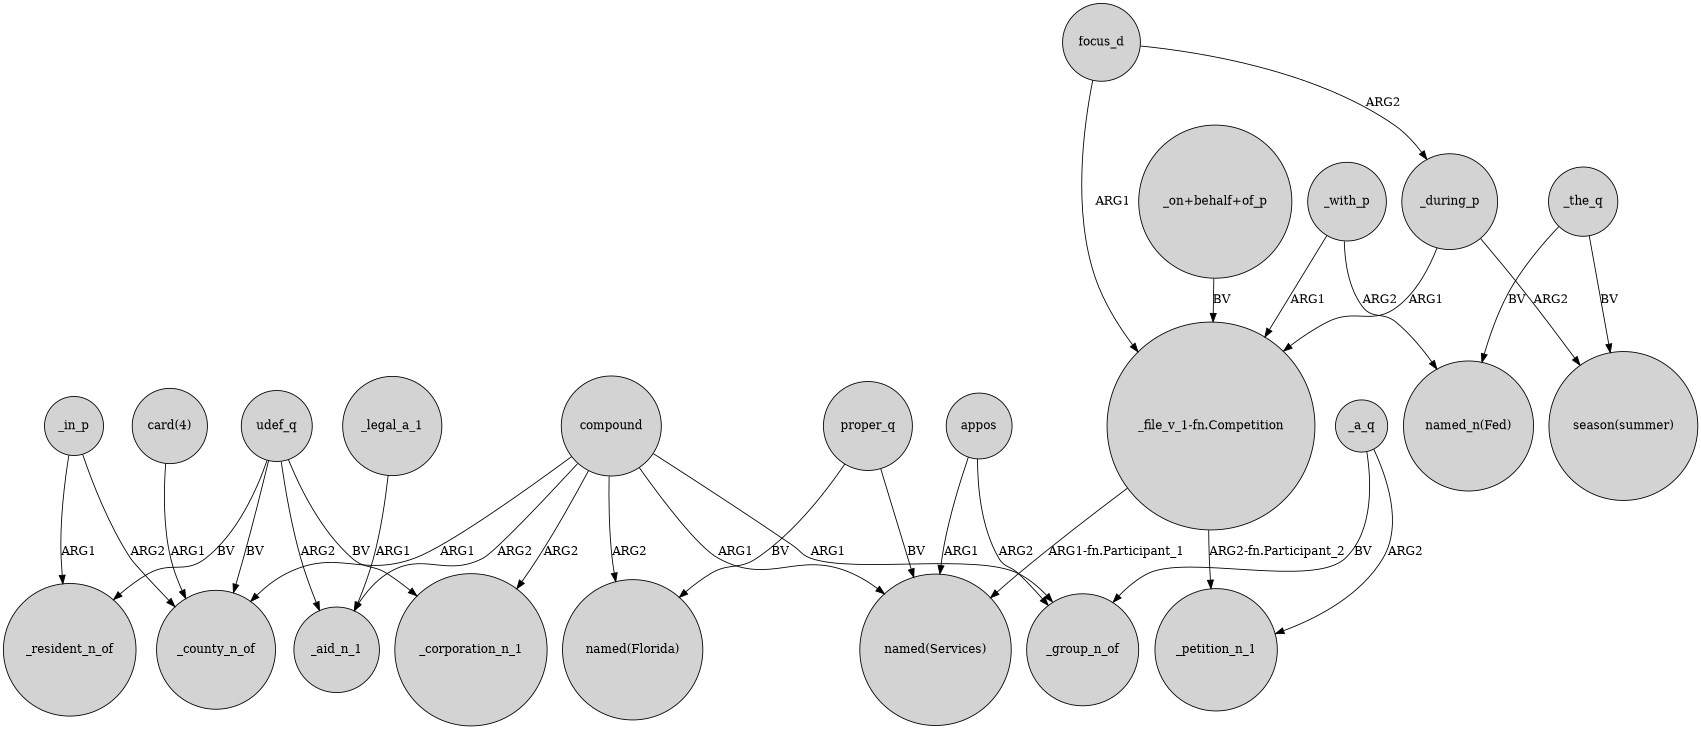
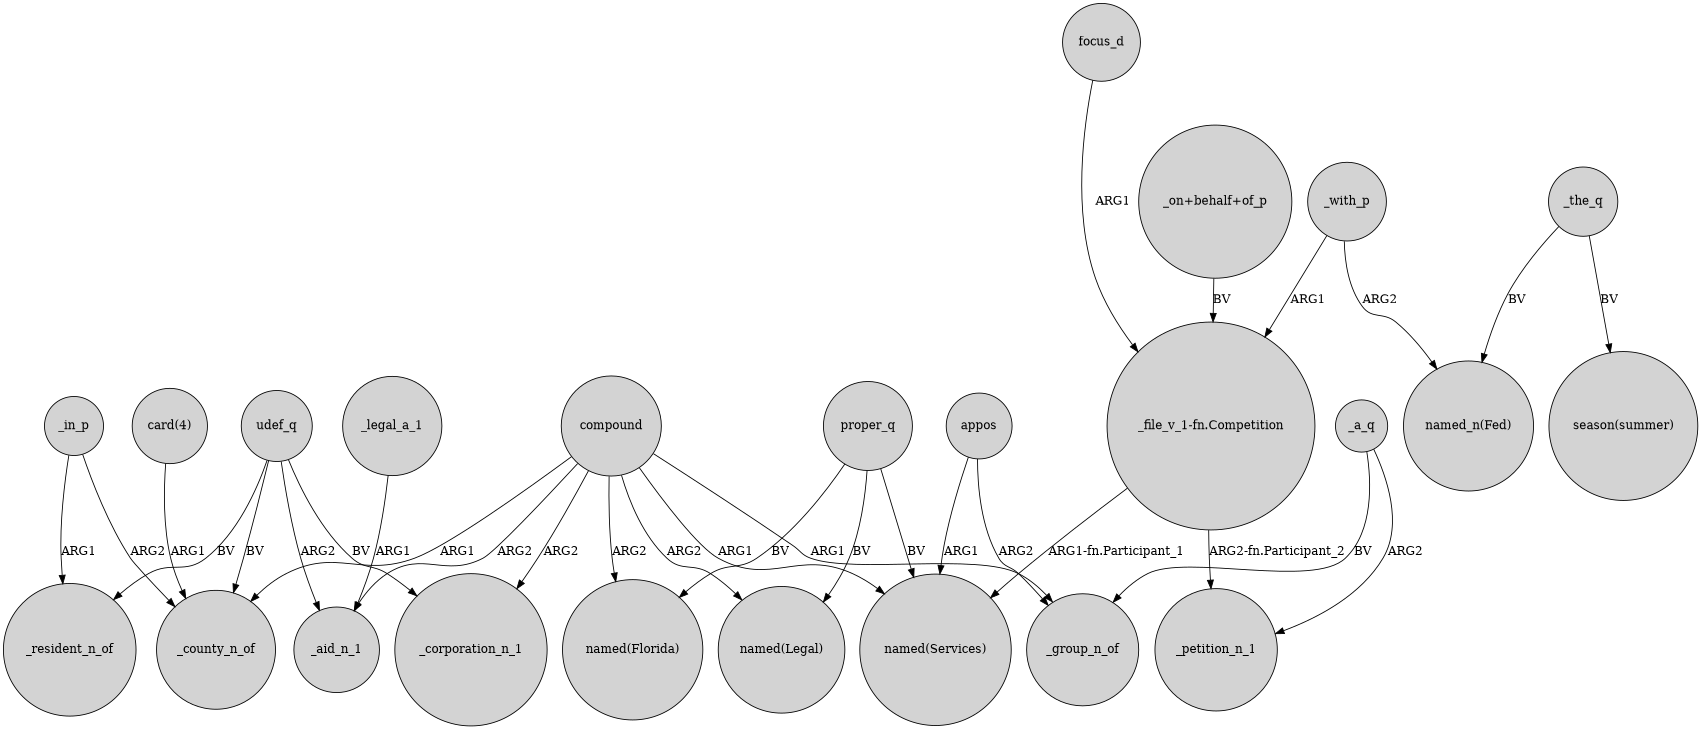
(1450, 202) -> none
none -> (782, 650)
